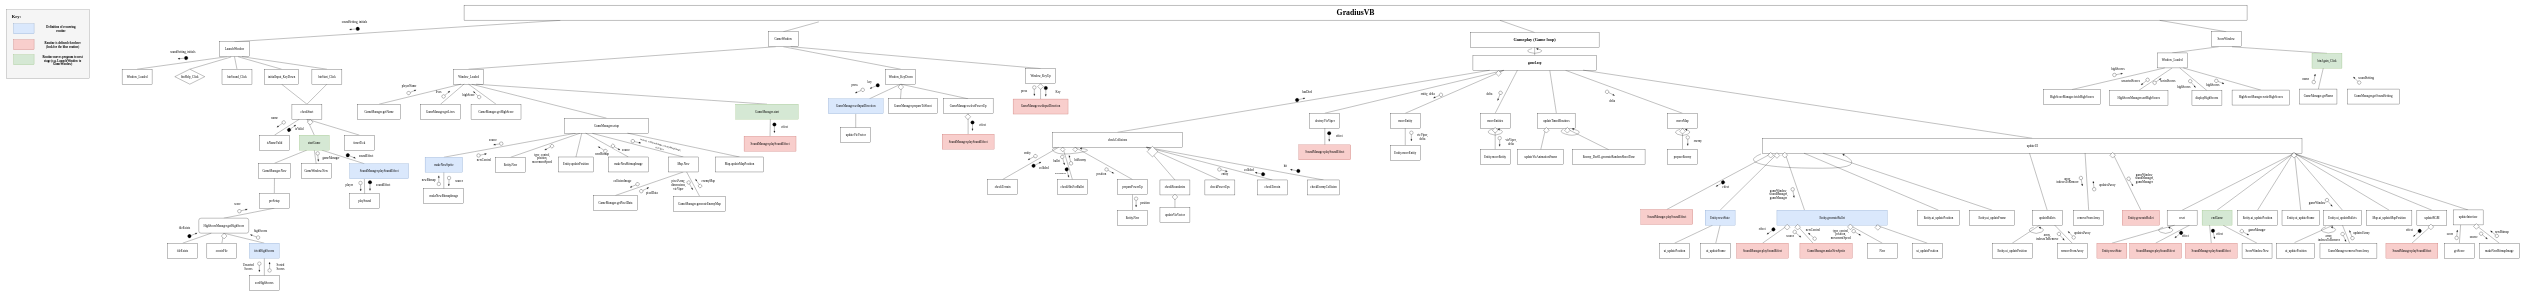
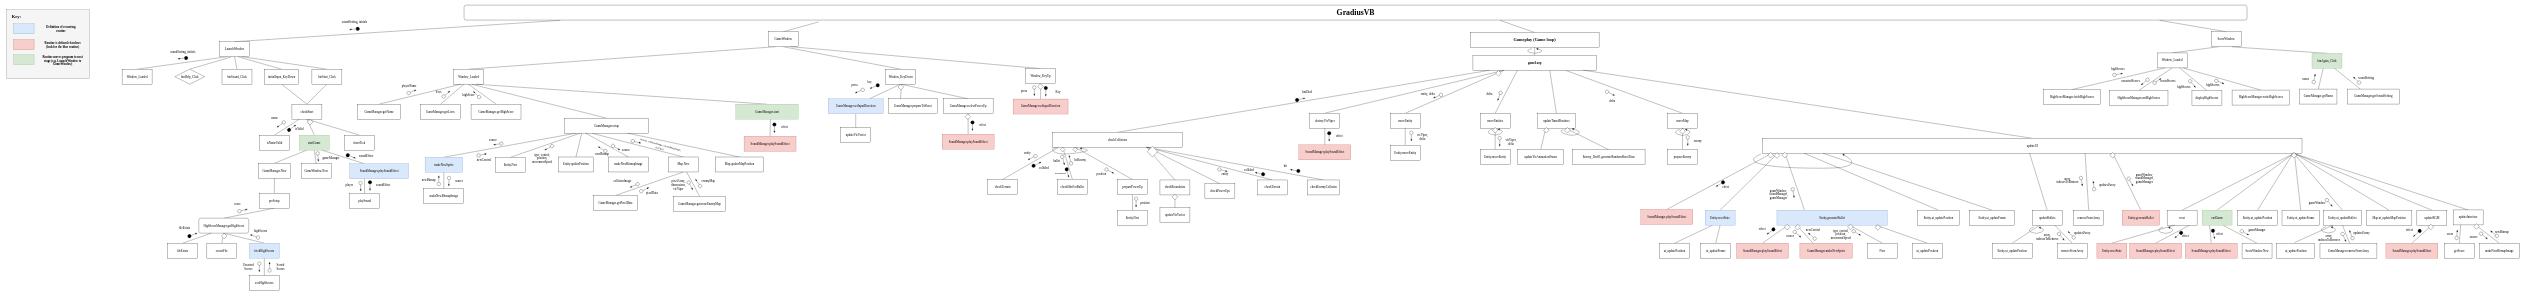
(1356, 13) -> (1356, 13)
none -> (2348, 79)
(1220, 188) -> (1220, 191)
